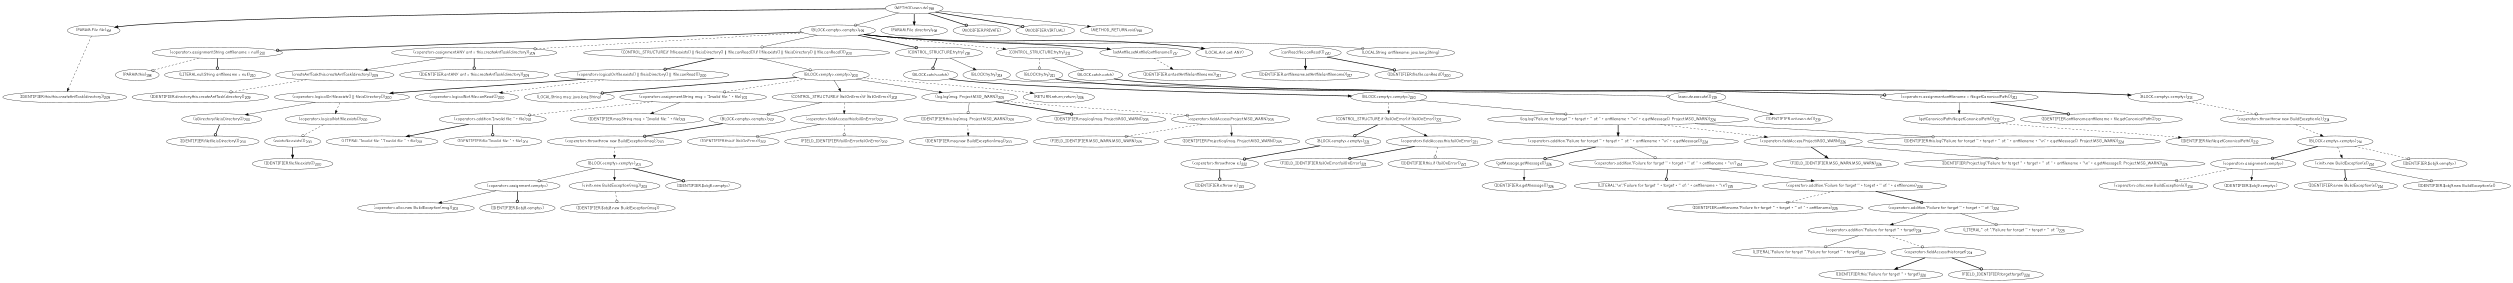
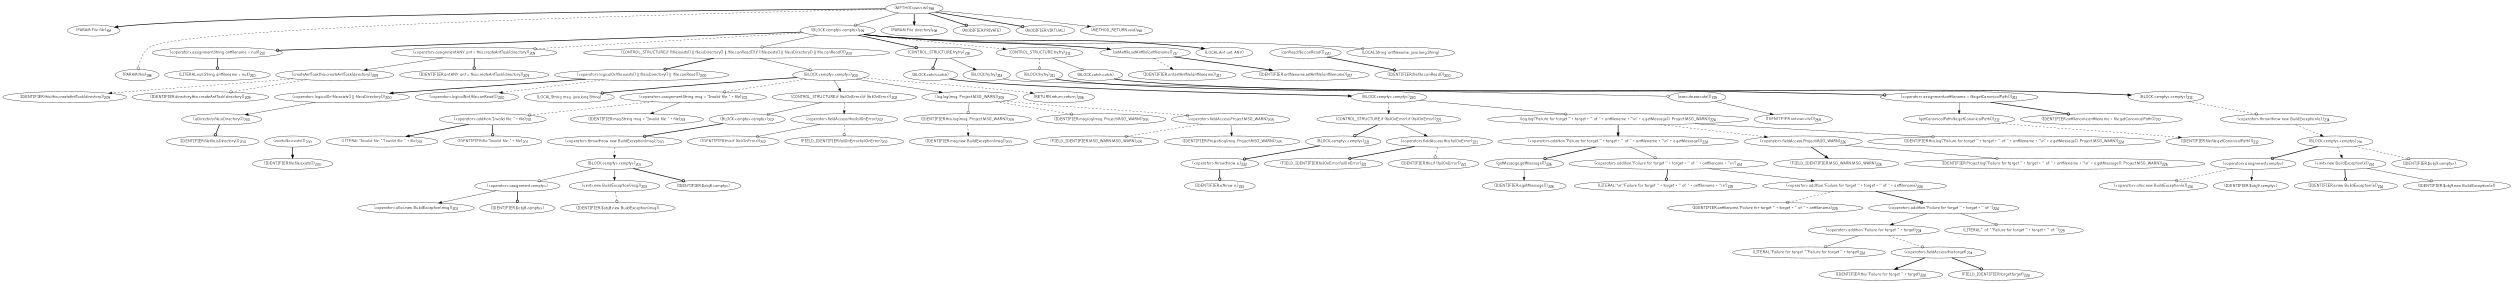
(80, 62) -> (202, 86)
(1305, 62) -> (1222, 63)
(176, 64) -> (505, 20)
(1033, 108) -> (1033, 108)
(333, 119) -> none
(1818, 119) -> (1818, 119)
